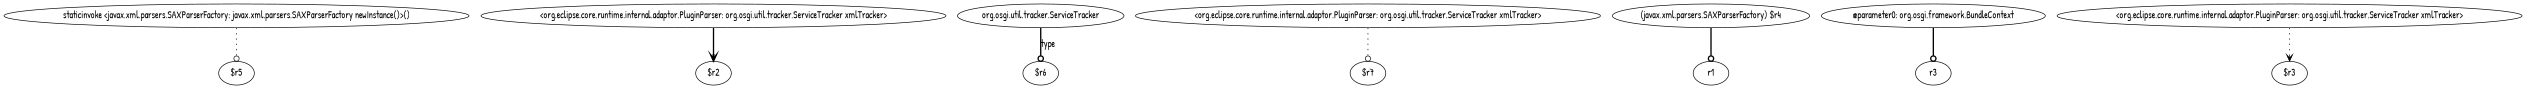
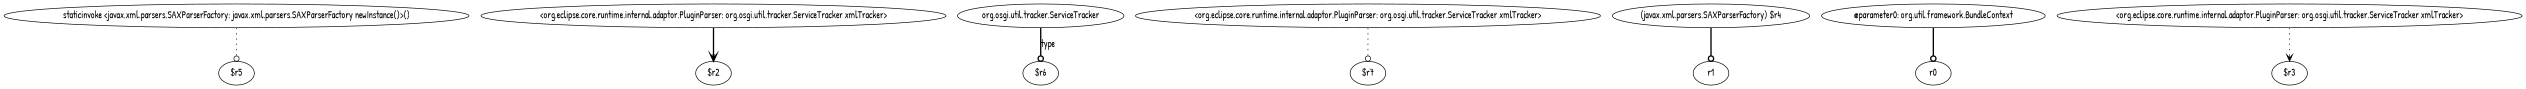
(1933, 16) -> (1933, 16)
(1933, 73) -> (1933, 73)
